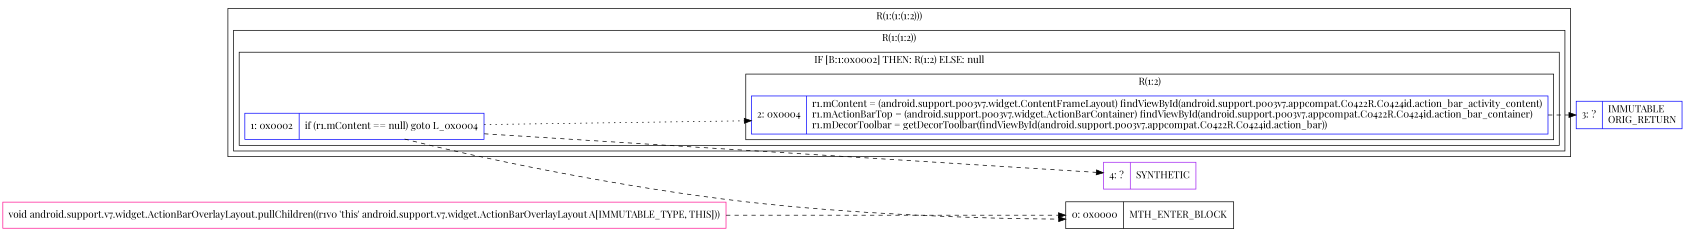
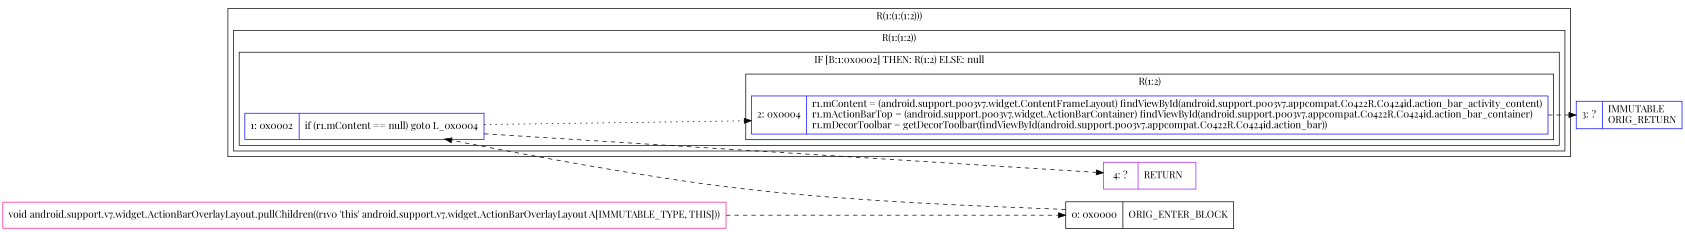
(1163, 175) -> (1163, 175)
(729, 200) -> (757, 190)
(1178, 215) -> (1178, 215)
